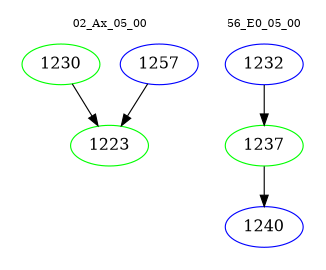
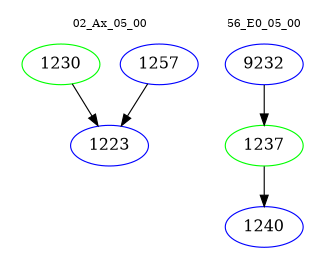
(264, 64) -> (264, 64)
(110, 146) -> (110, 146)
